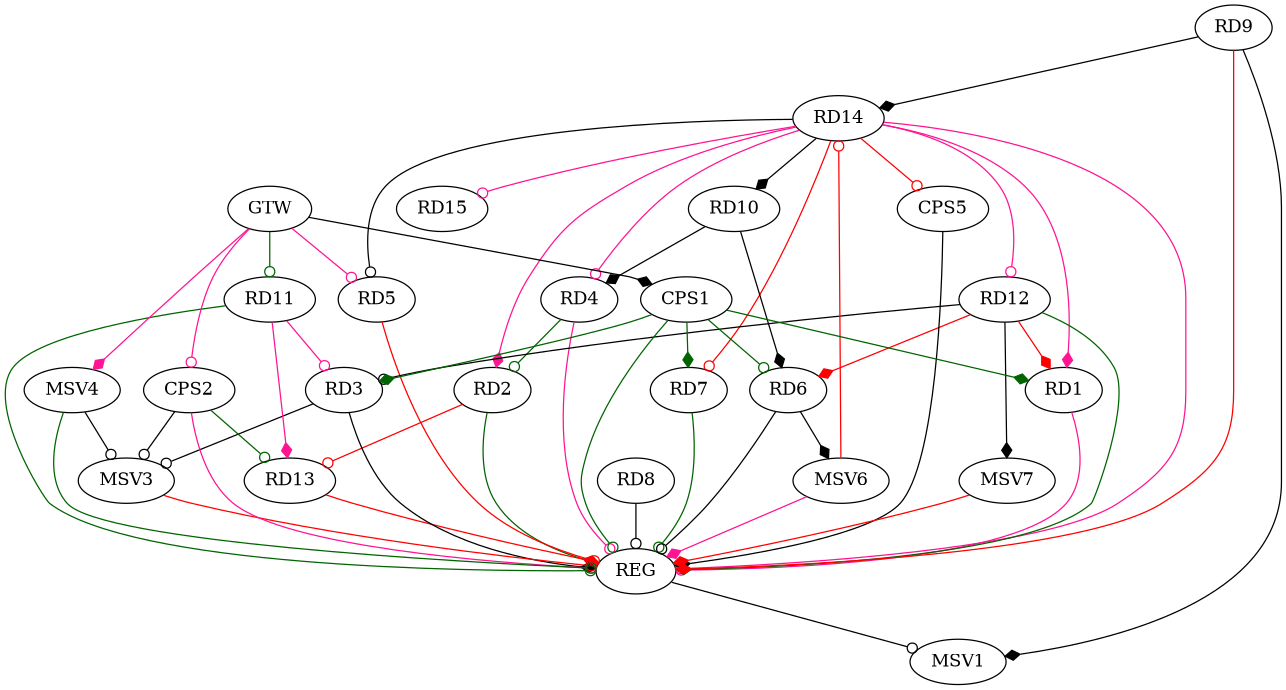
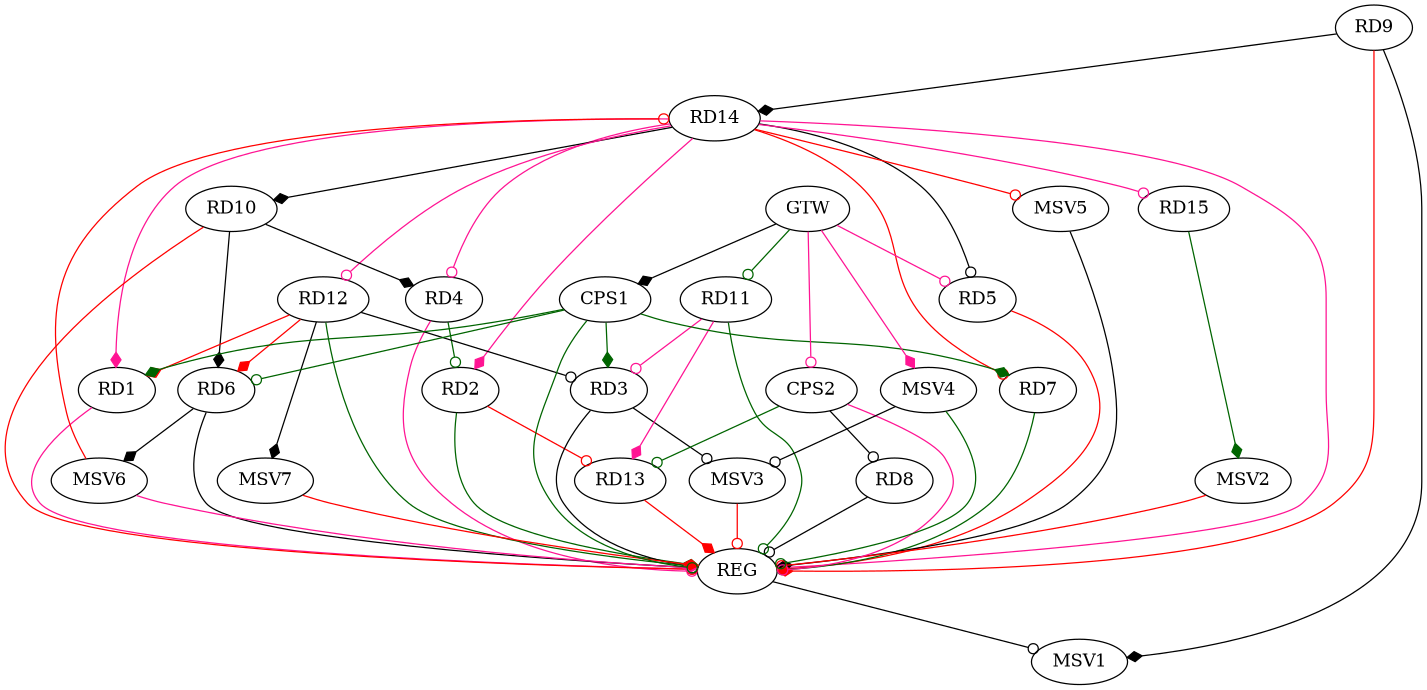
(943, 209) -> (1061, 209)
(161, 431) -> (853, 435)
none -> (1243, 481)
none -> (25, 499)
